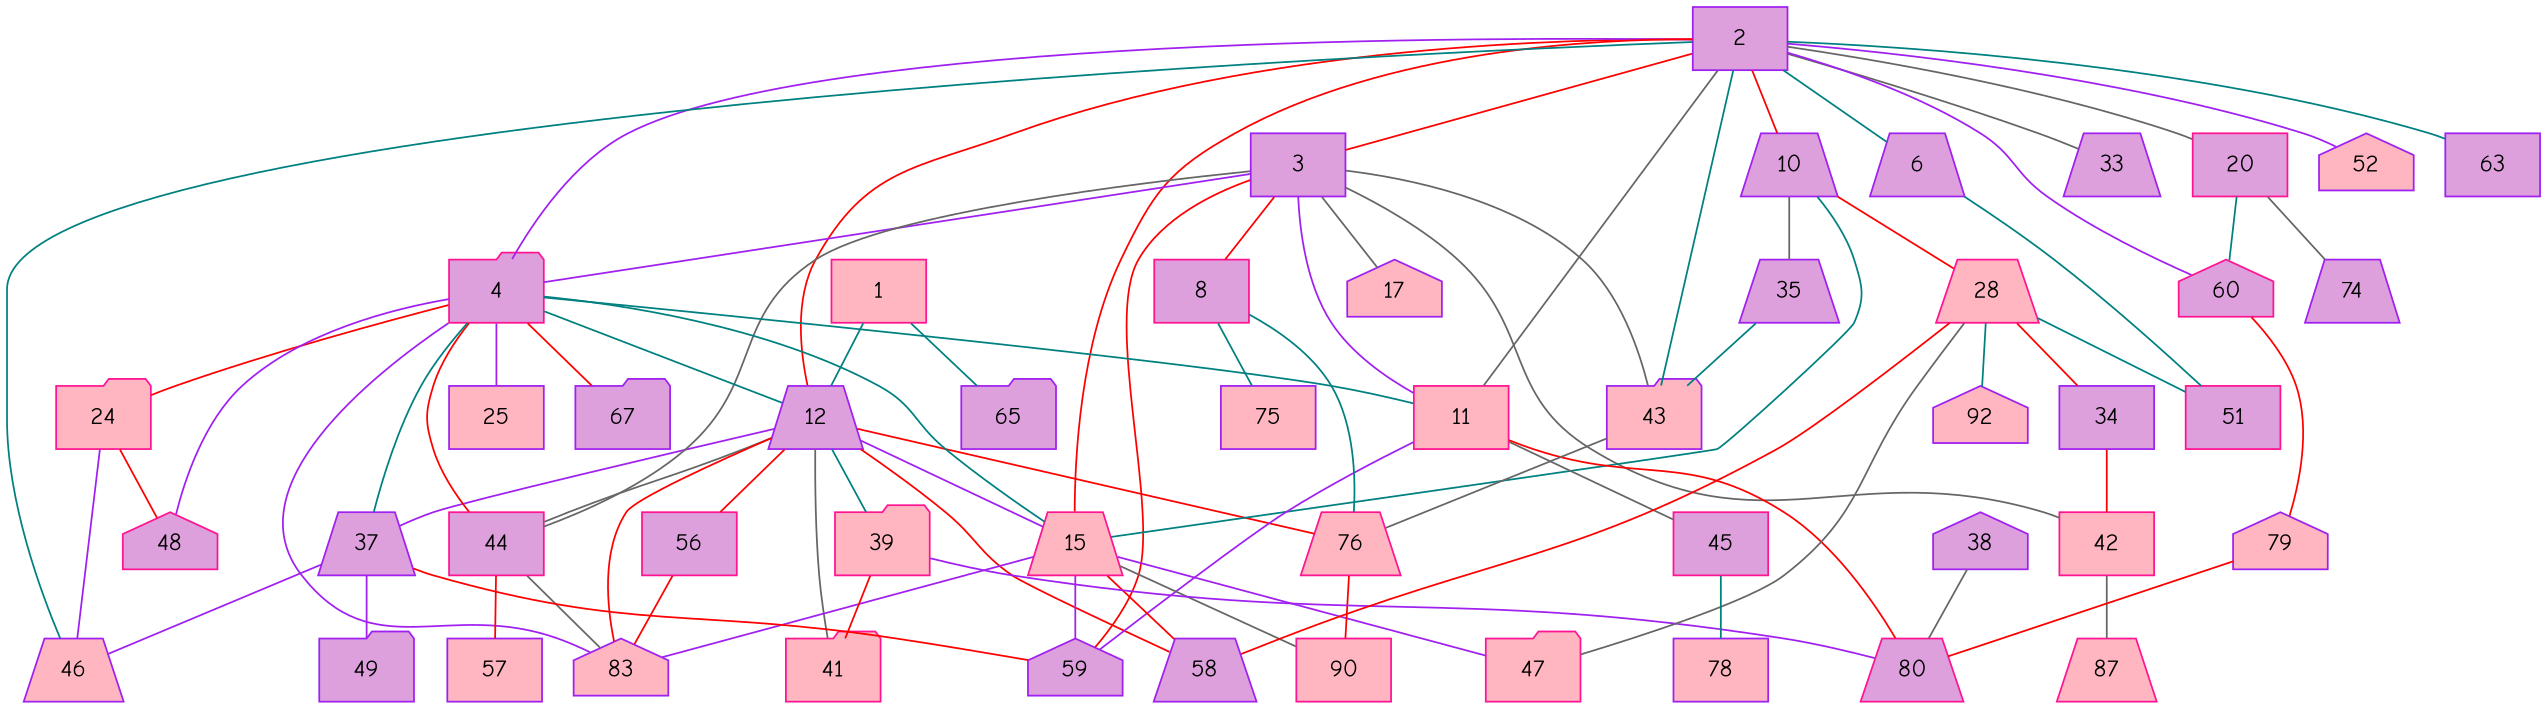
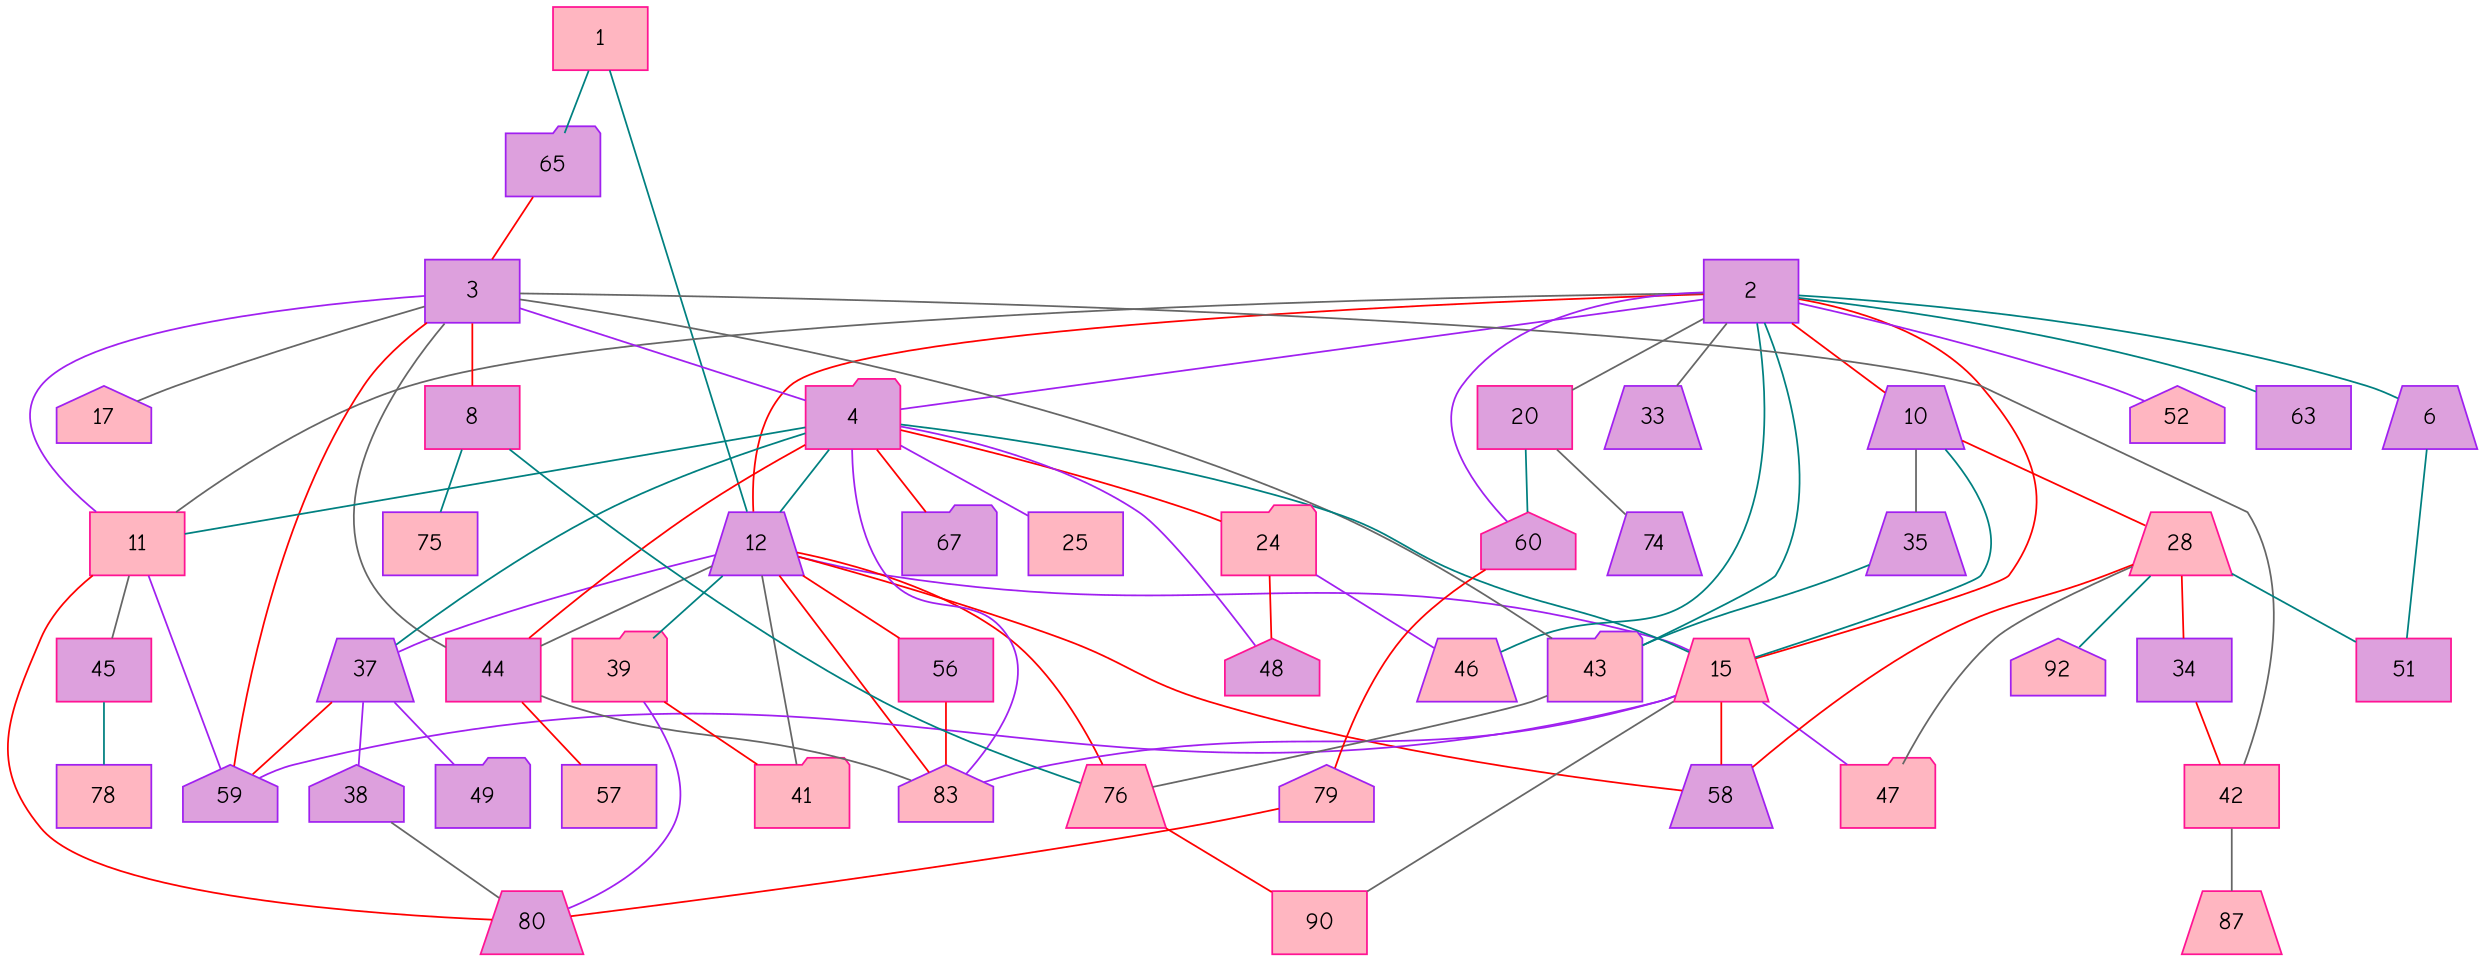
(1519, 102) -> (513, 228)
(215, 609) -> (361, 734)
